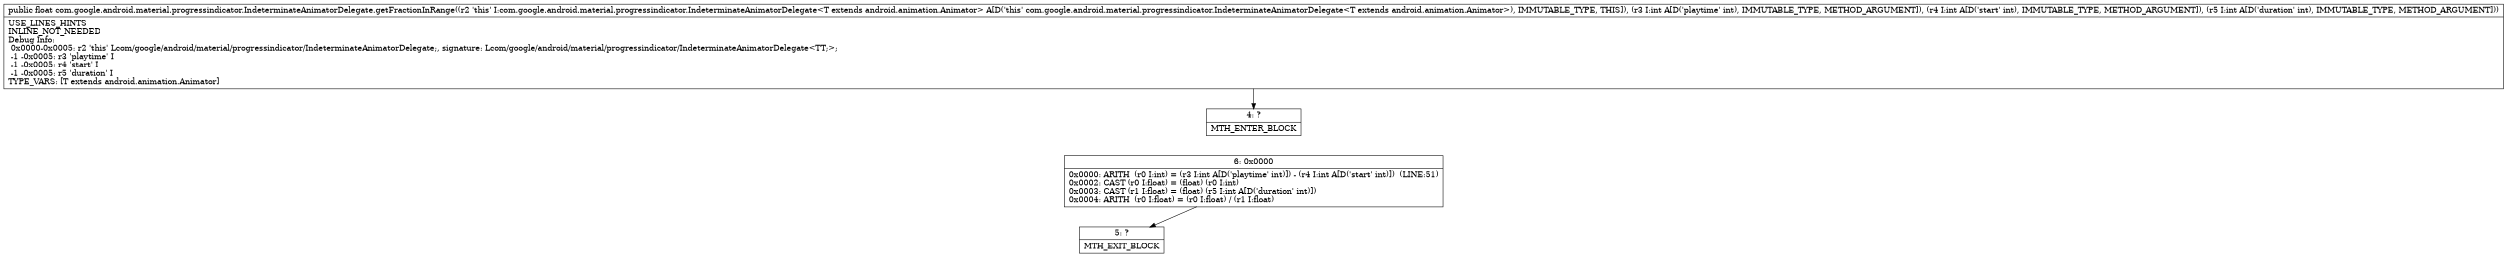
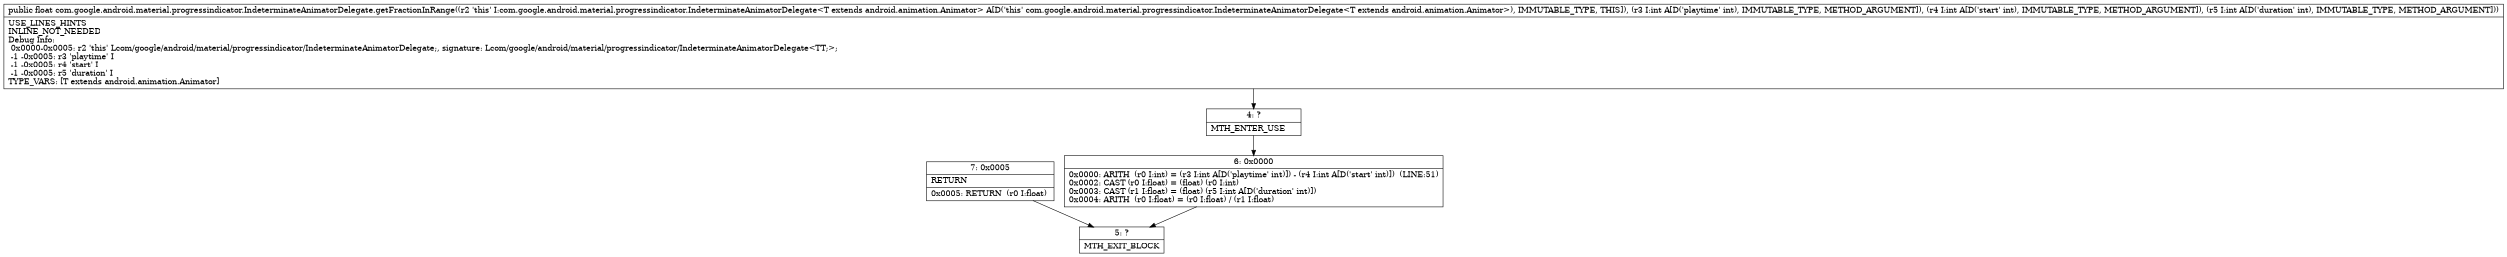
(1254, 129) -> (1248, 129)
none -> (1254, 143)
none -> (990, 181)
